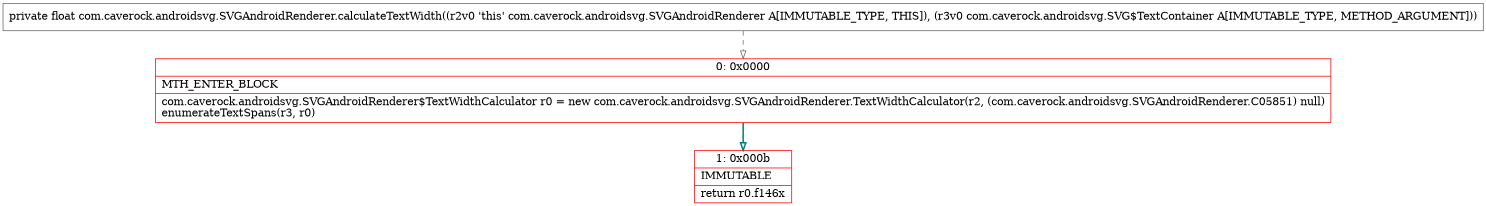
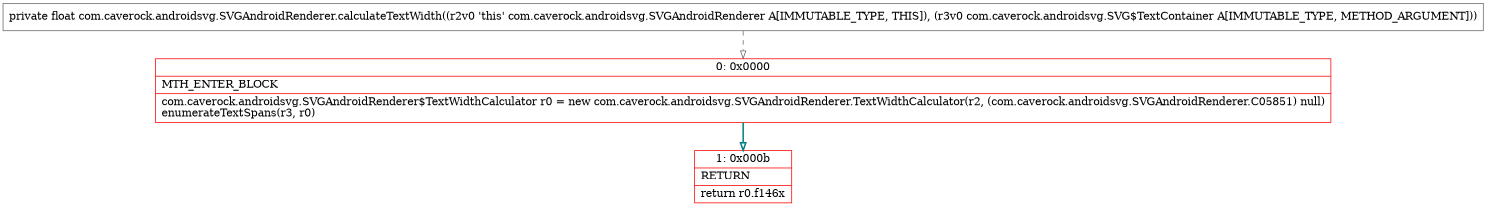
(736, 176) -> (725, 176)
